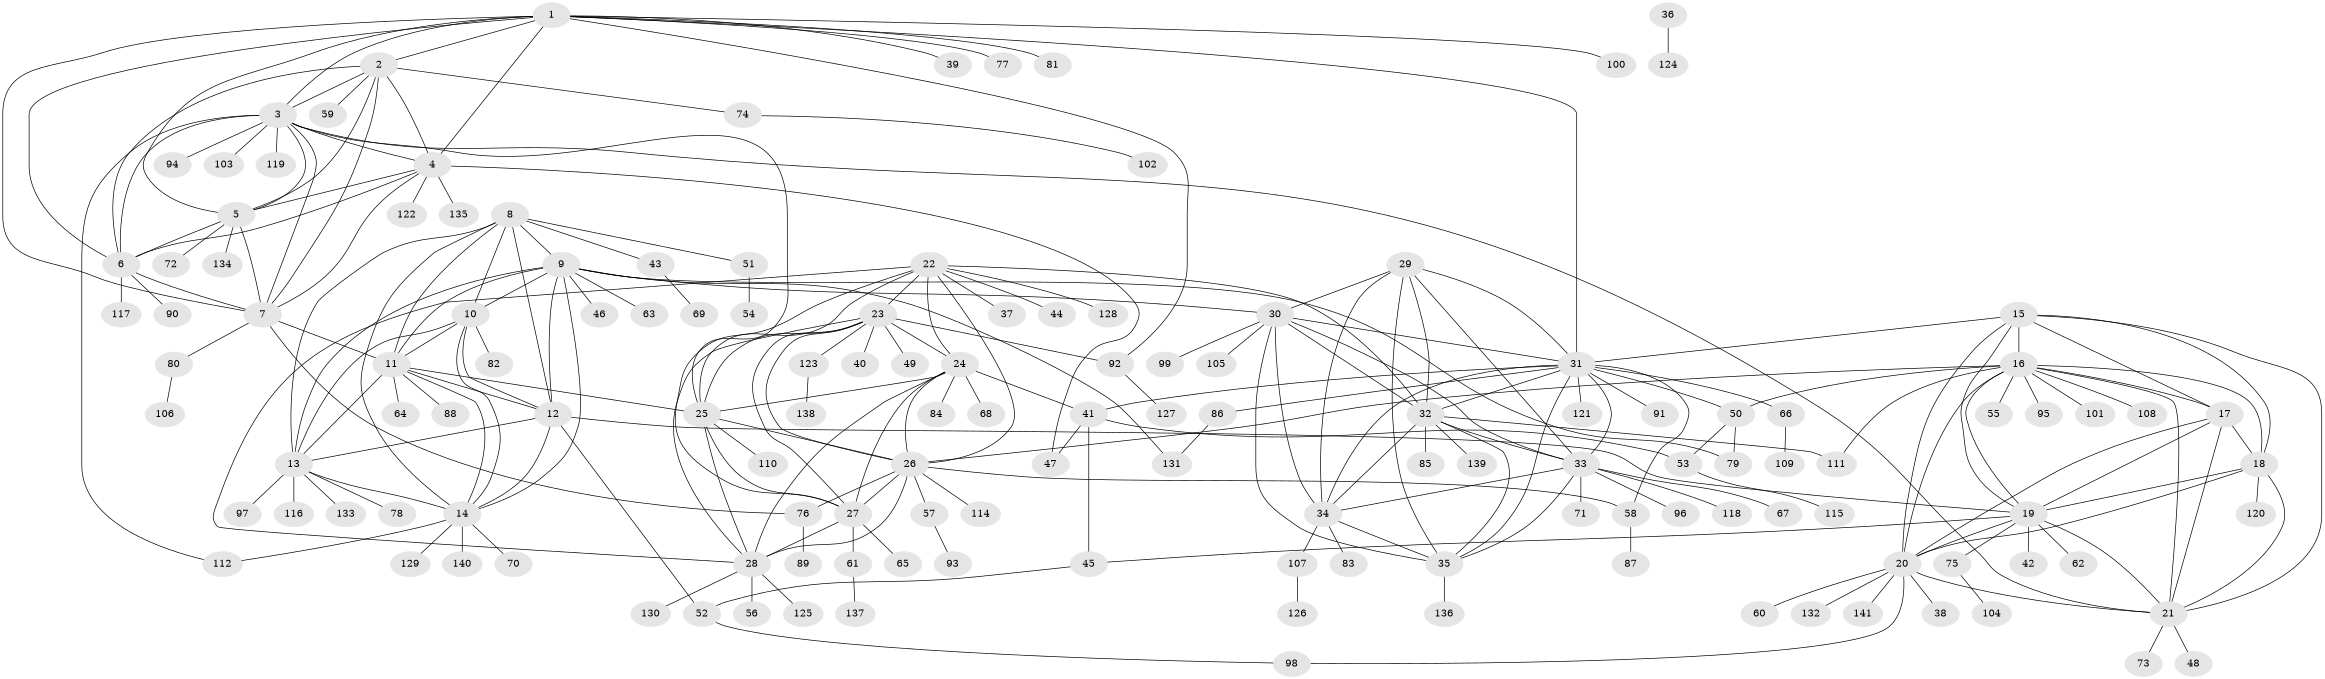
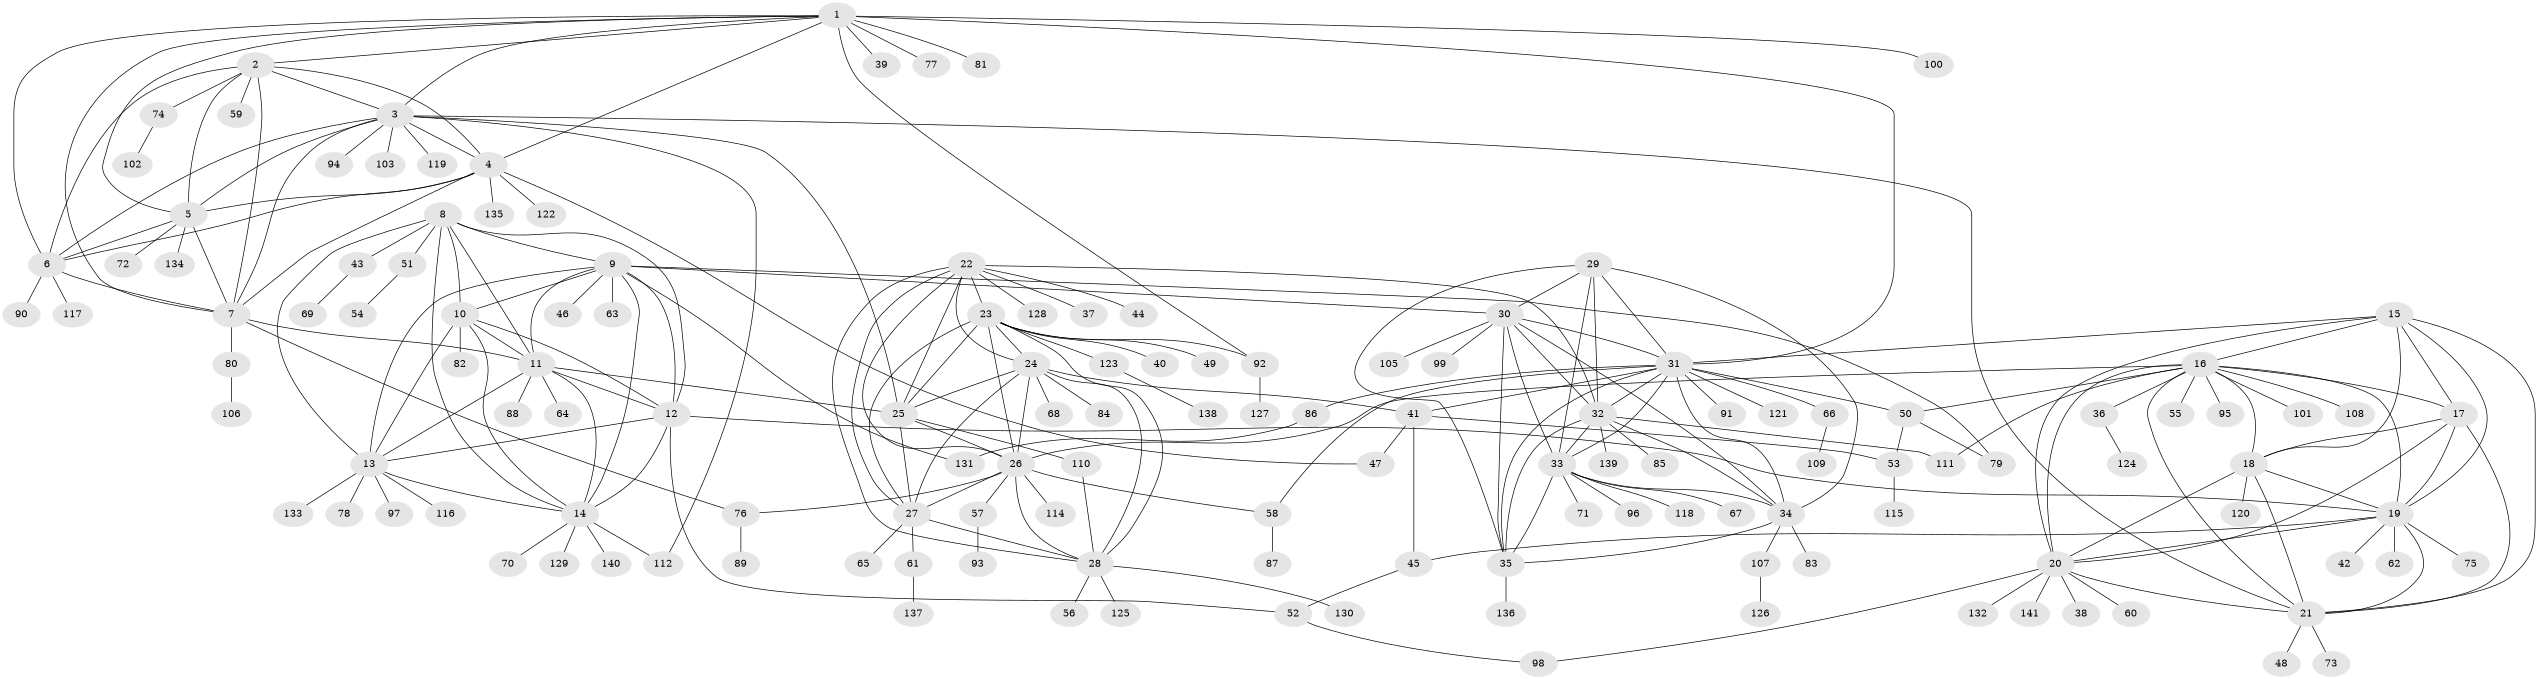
none -> (2150, 389)
(723, 490) -> (1088, 514)
(1992, 614) -> none
